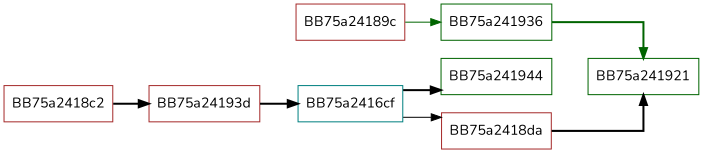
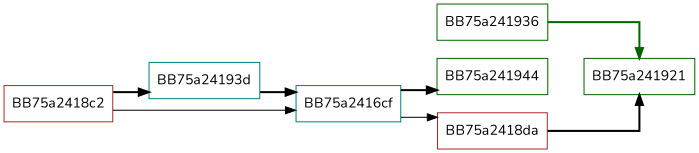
(350, 22) -> none
(204, 104) -> (204, 81)
none -> (199, 110)
